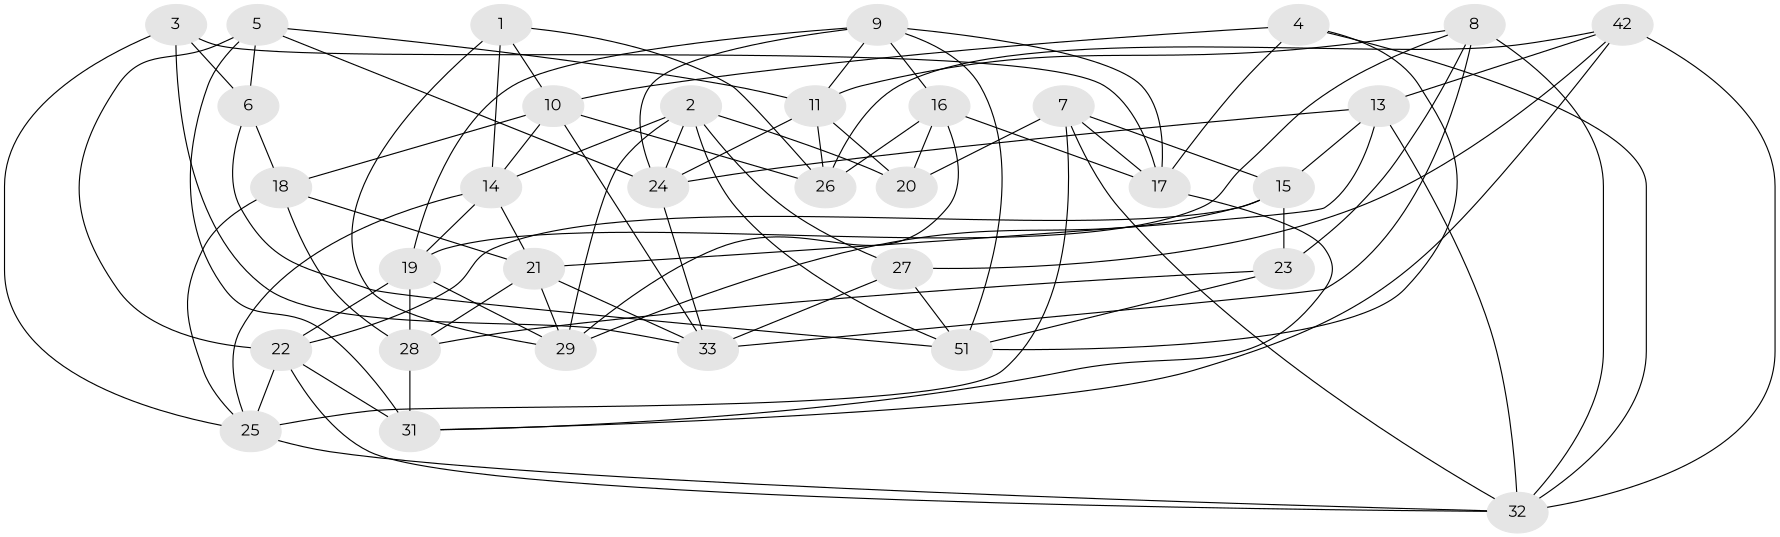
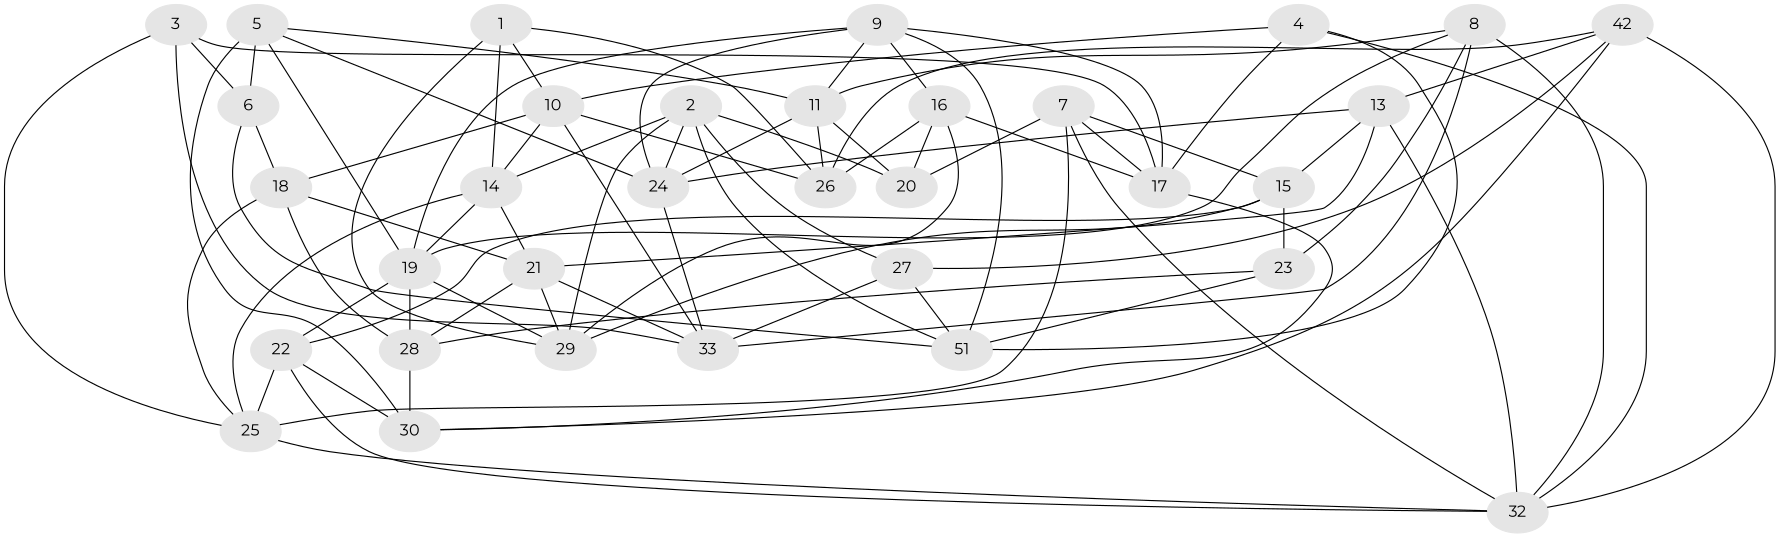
(80, 198) -> (334, 147)
(410, 431) -> (410, 431)
